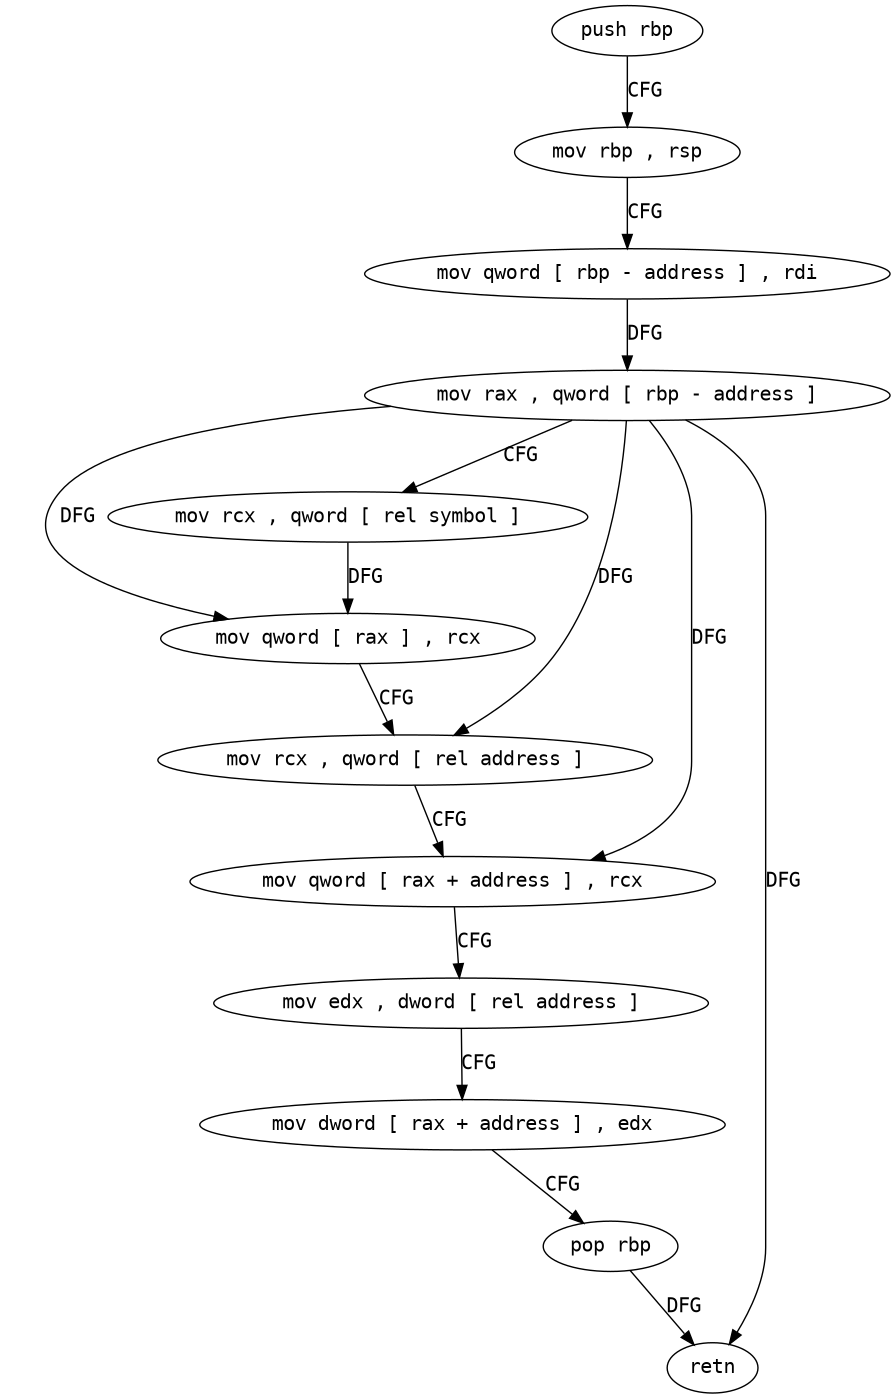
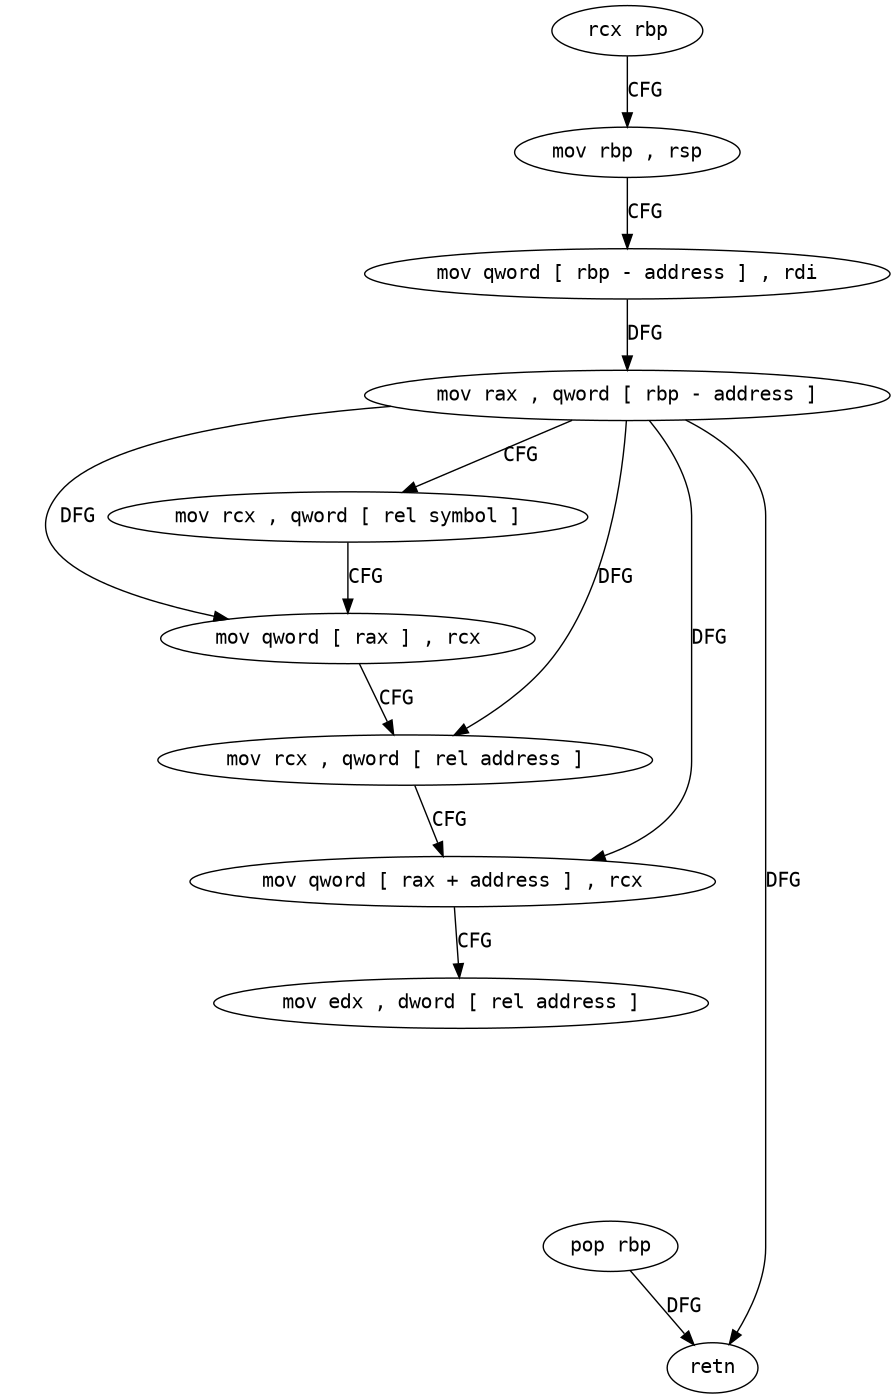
(627, 31) -> (627, 31)
(365, 578) -> (365, 578)
(462, 1125) -> none
